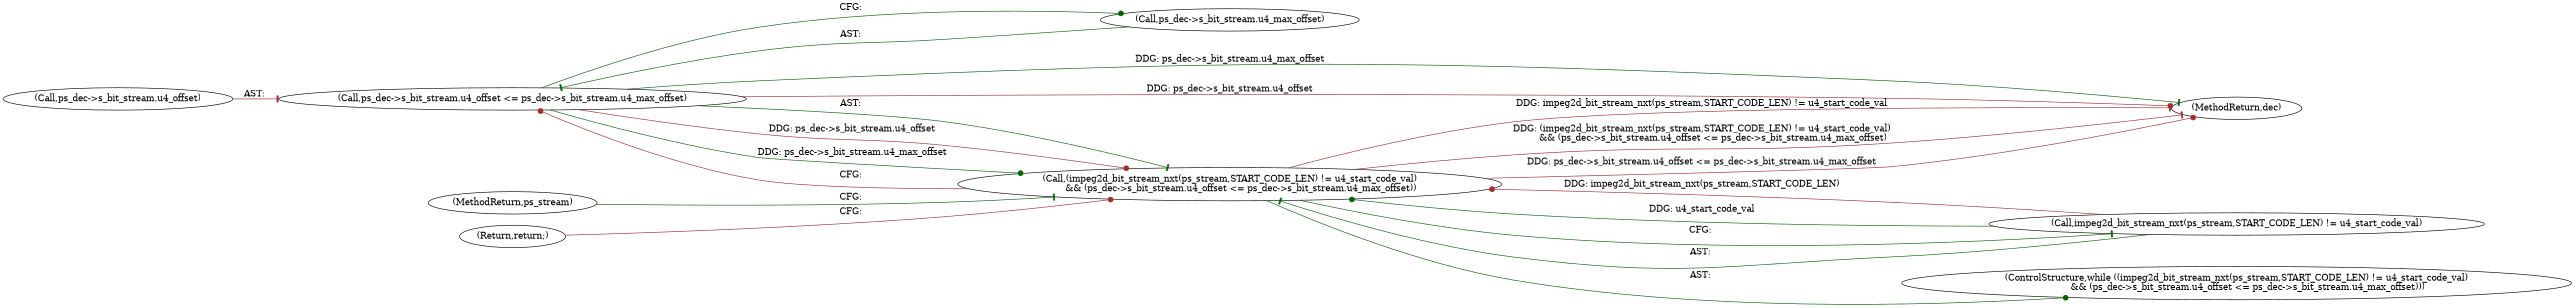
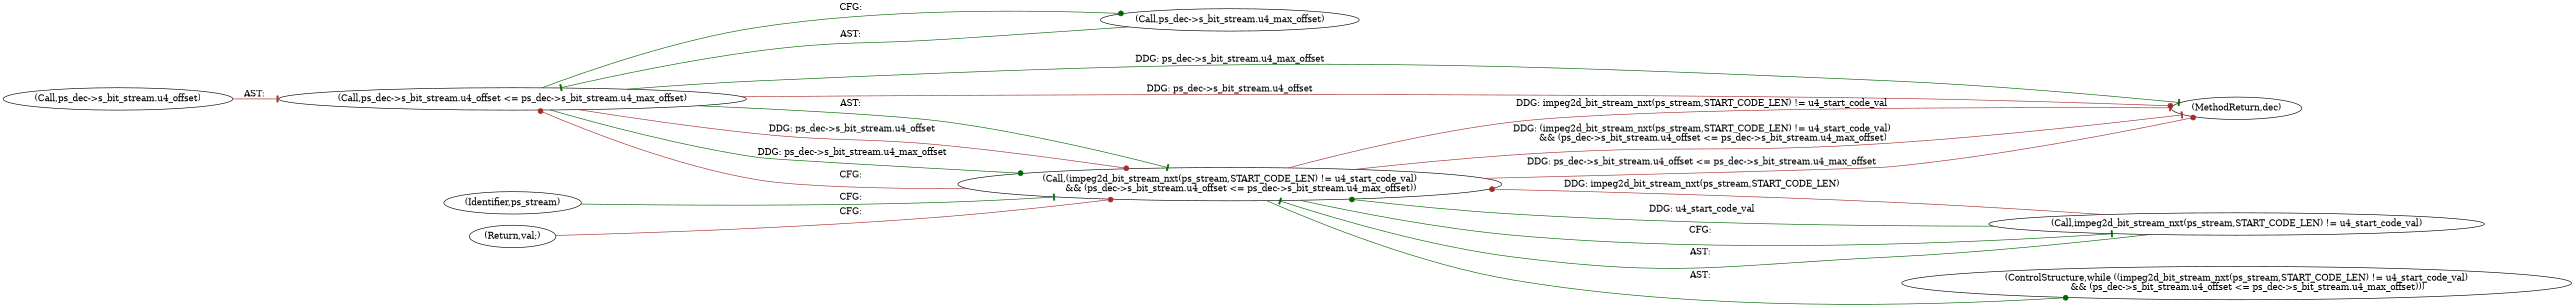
(513, 203) -> (513, 203)
(513, 236) -> (513, 236)
